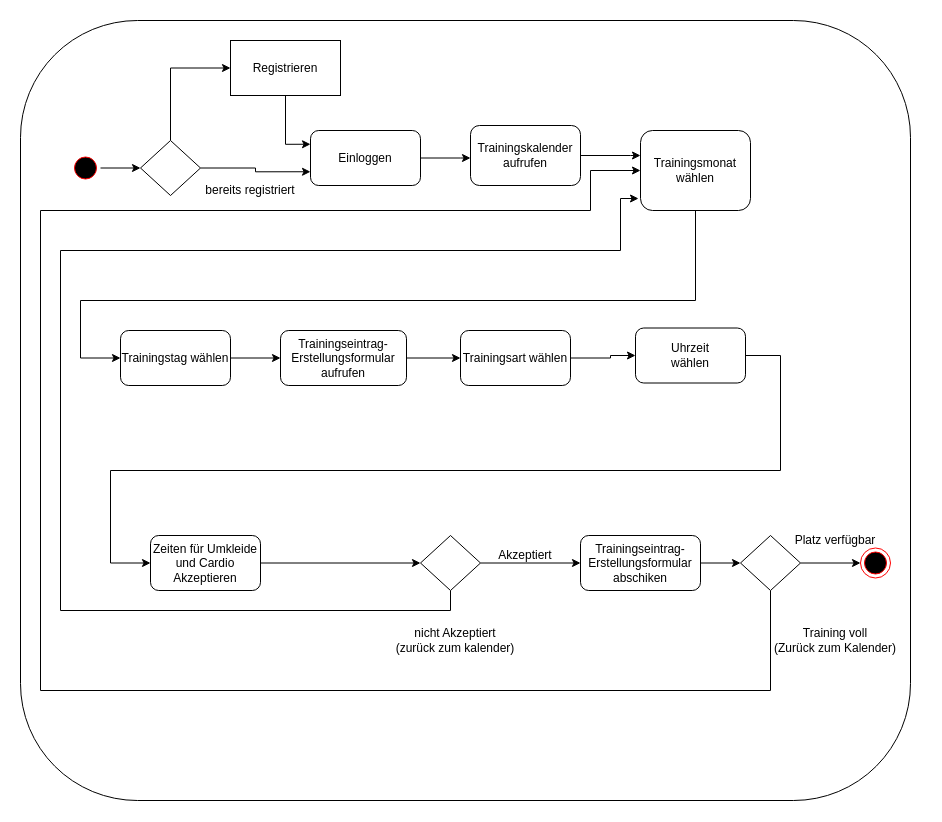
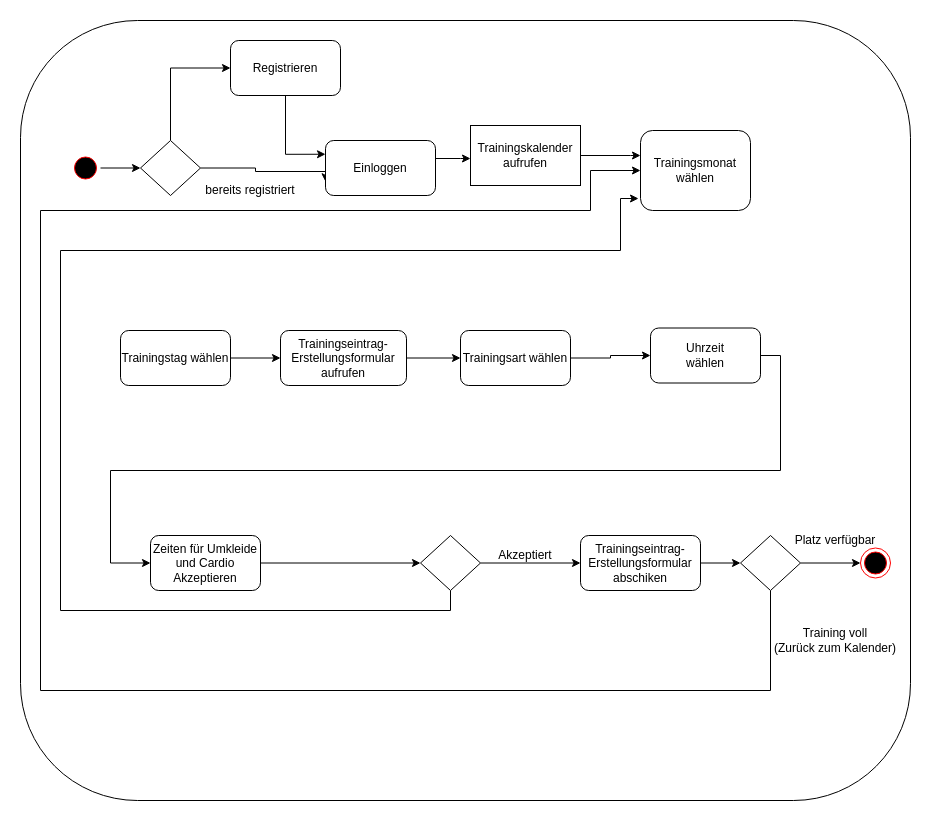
(286, 68) -> (286, 68)
(526, 156) -> (526, 156)
(366, 158) -> (381, 168)
(389, 301) -> none
(691, 356) -> (706, 356)
(456, 641) -> none
